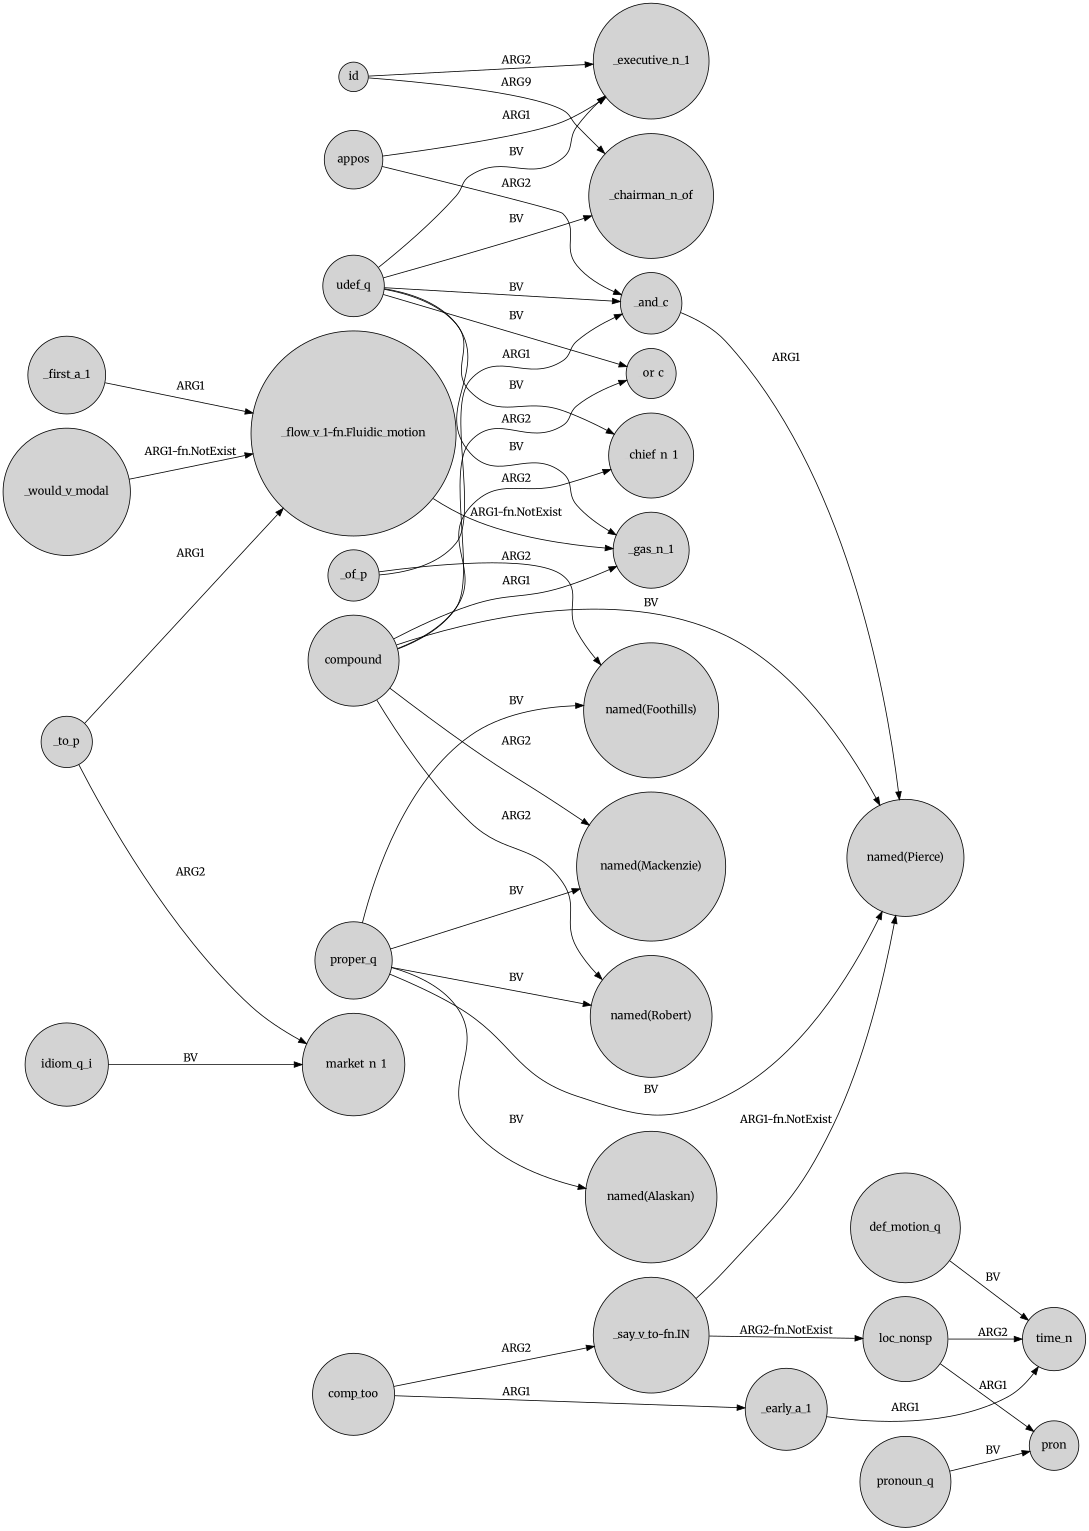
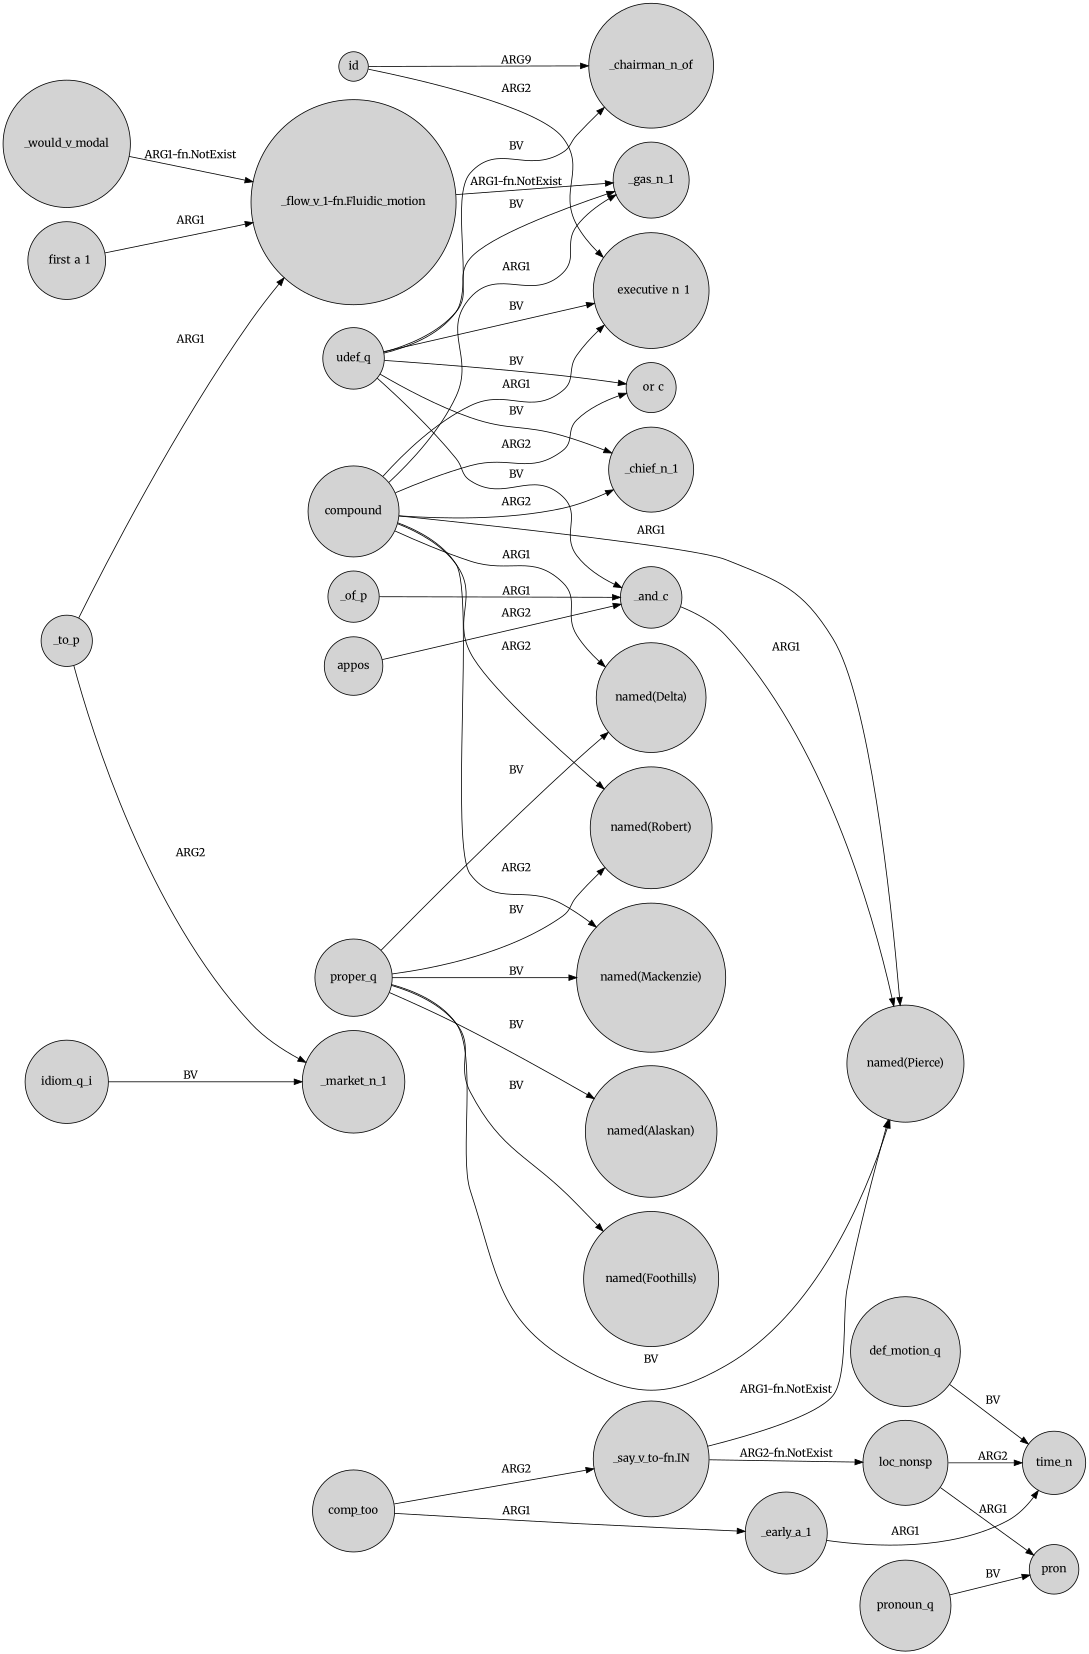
(494, 139) -> (497, 399)
(518, 564) -> none
(651, 604) -> (651, 531)
none -> (651, 698)
